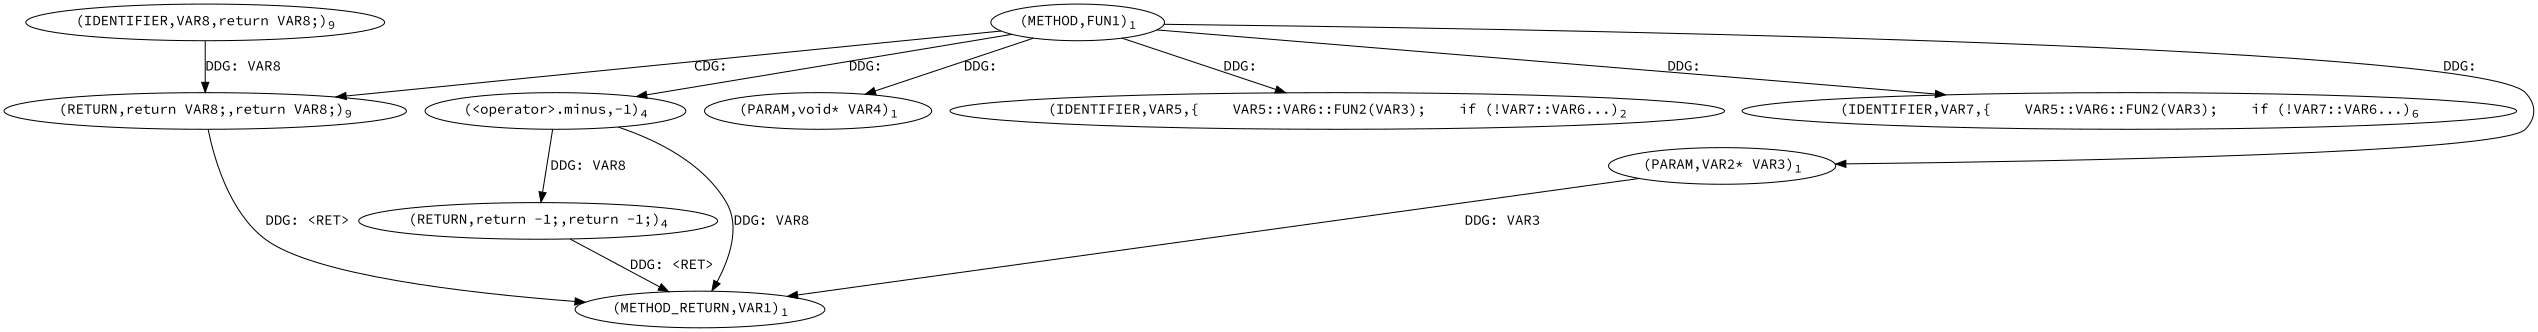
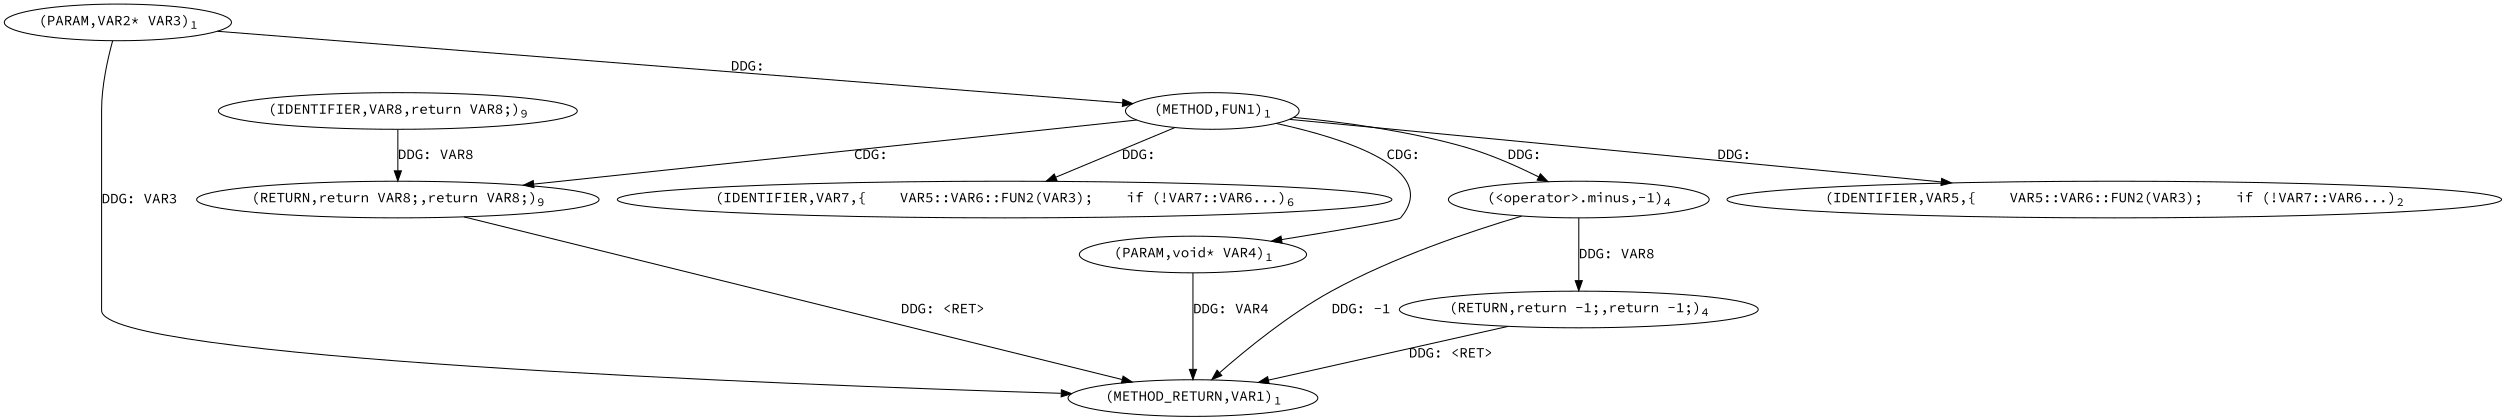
(2208, 54) -> (670, 67)
(985, 67) -> (1408, 155)
(772, 221) -> (1361, 309)
none -> (1193, 321)
